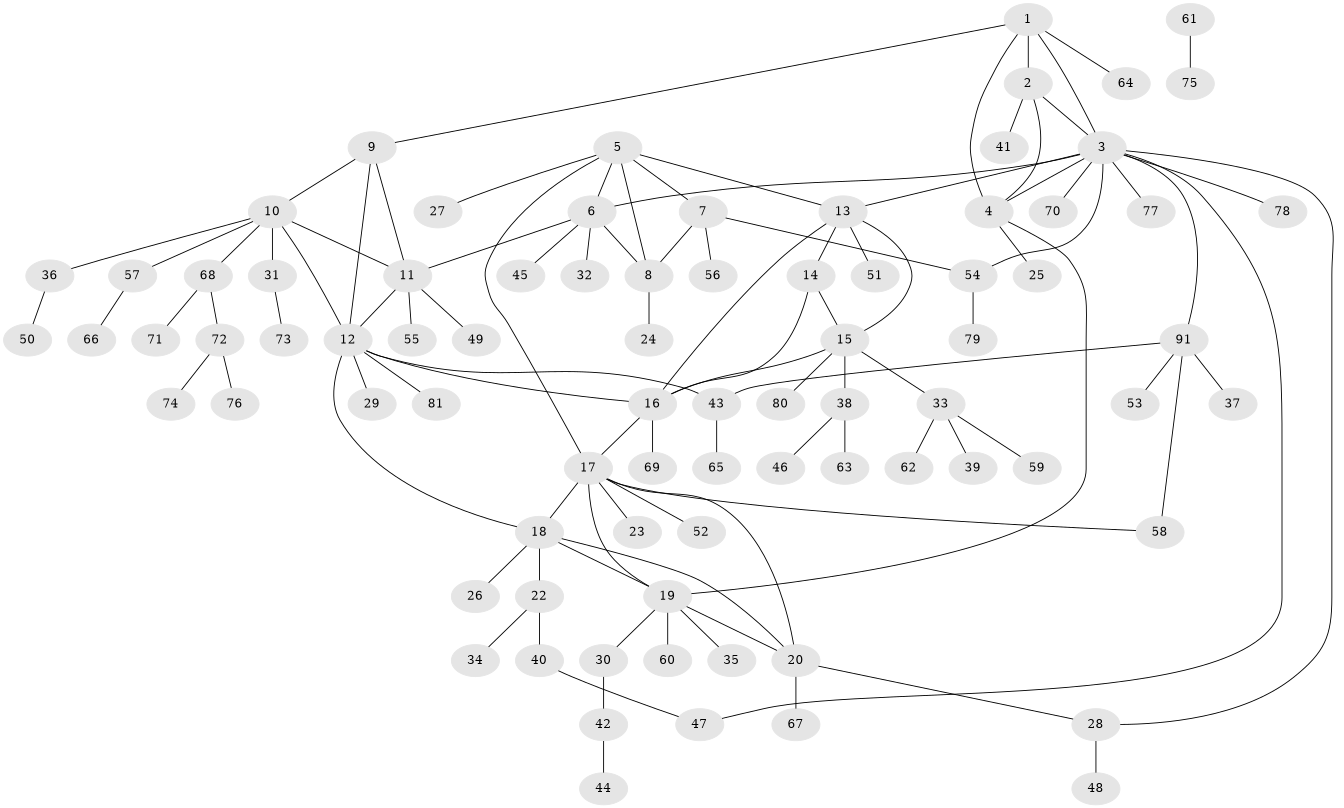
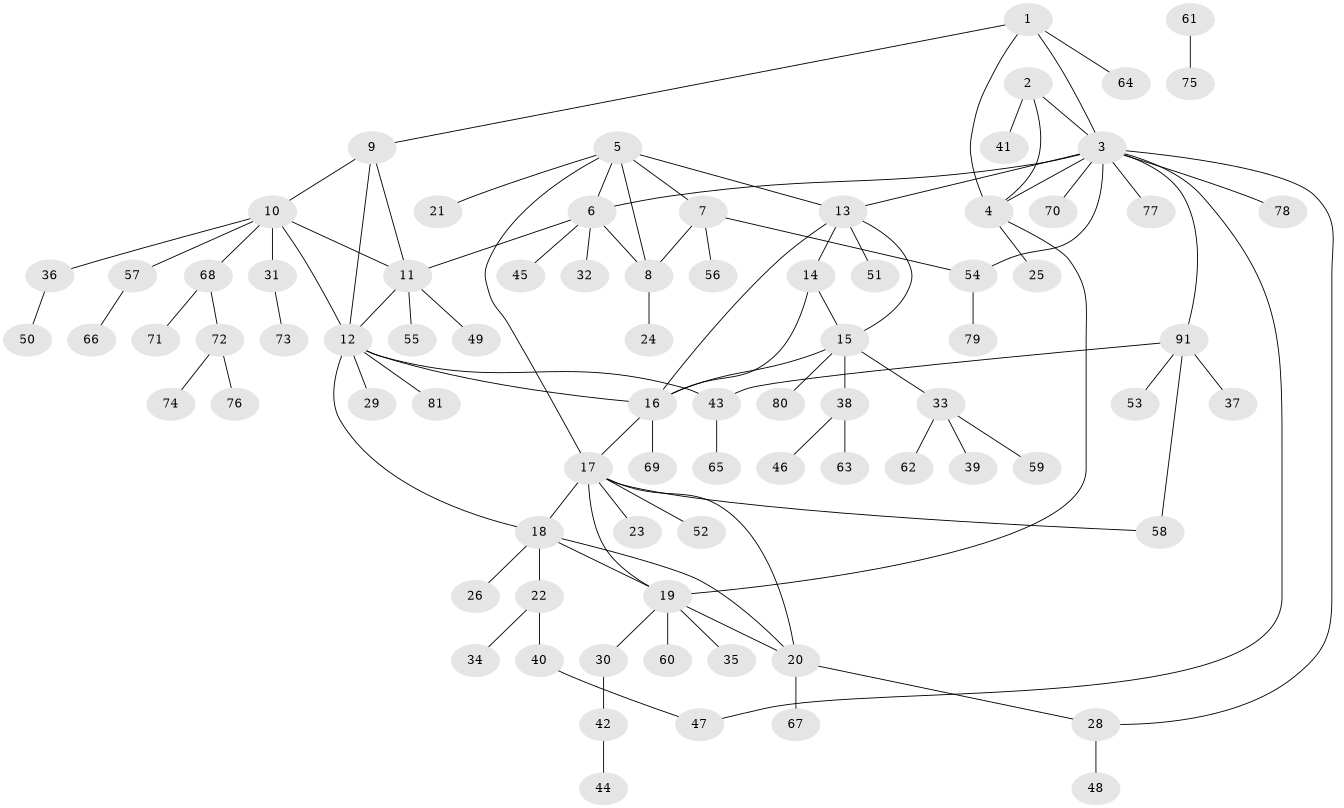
(1028, 52) -> none
(438, 212) -> (438, 212)
